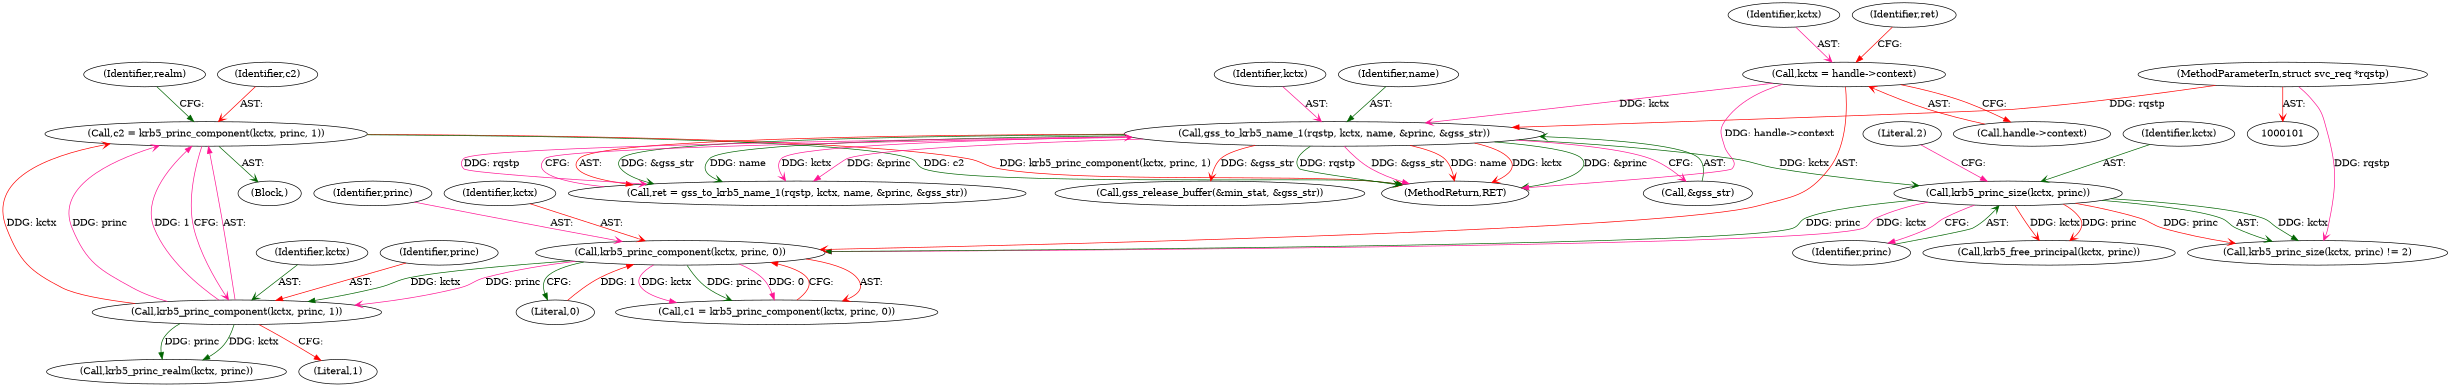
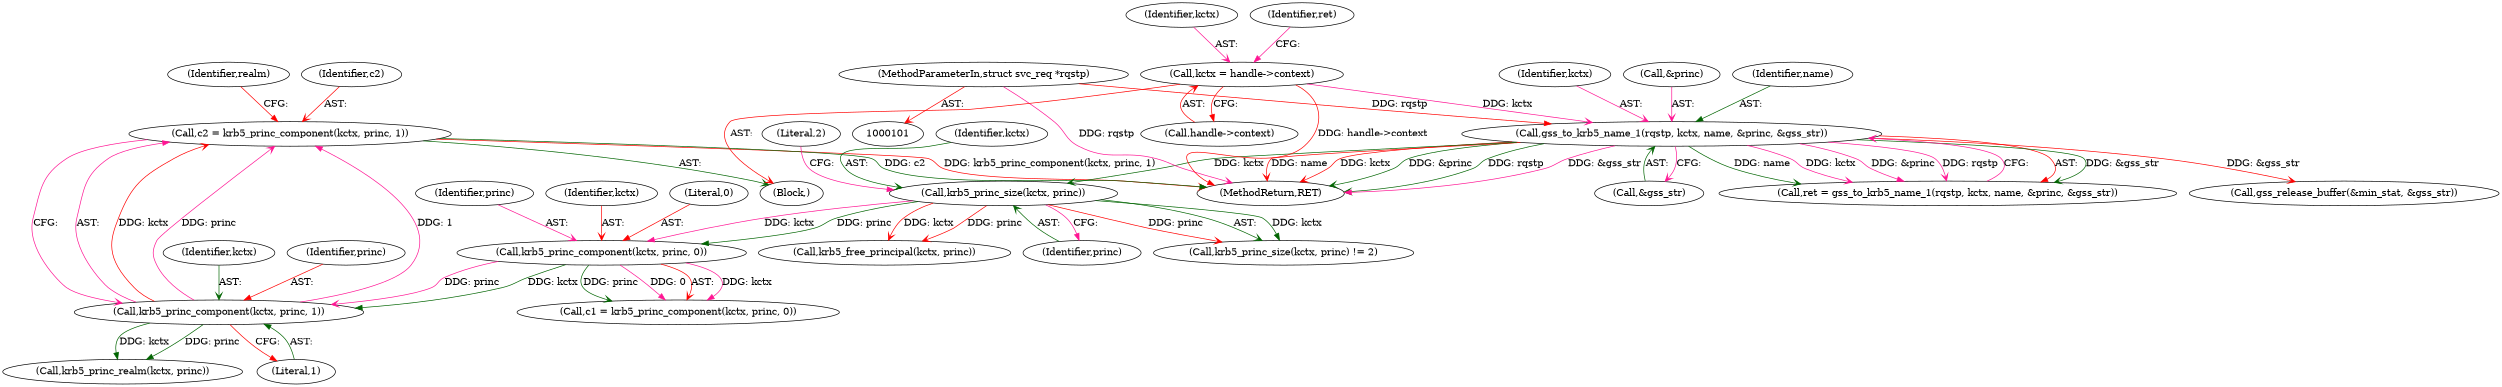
(1877, 42) -> (1275, 42)
none -> (1672, 74)
(173, 102) -> (257, 102)
(2333, 156) -> (1105, 154)
(1691, 174) -> (1299, 149)
(1377, 234) -> (916, 111)
(556, 271) -> none
(805, 276) -> none
(618, 283) -> (674, 223)
none -> (286, 340)
